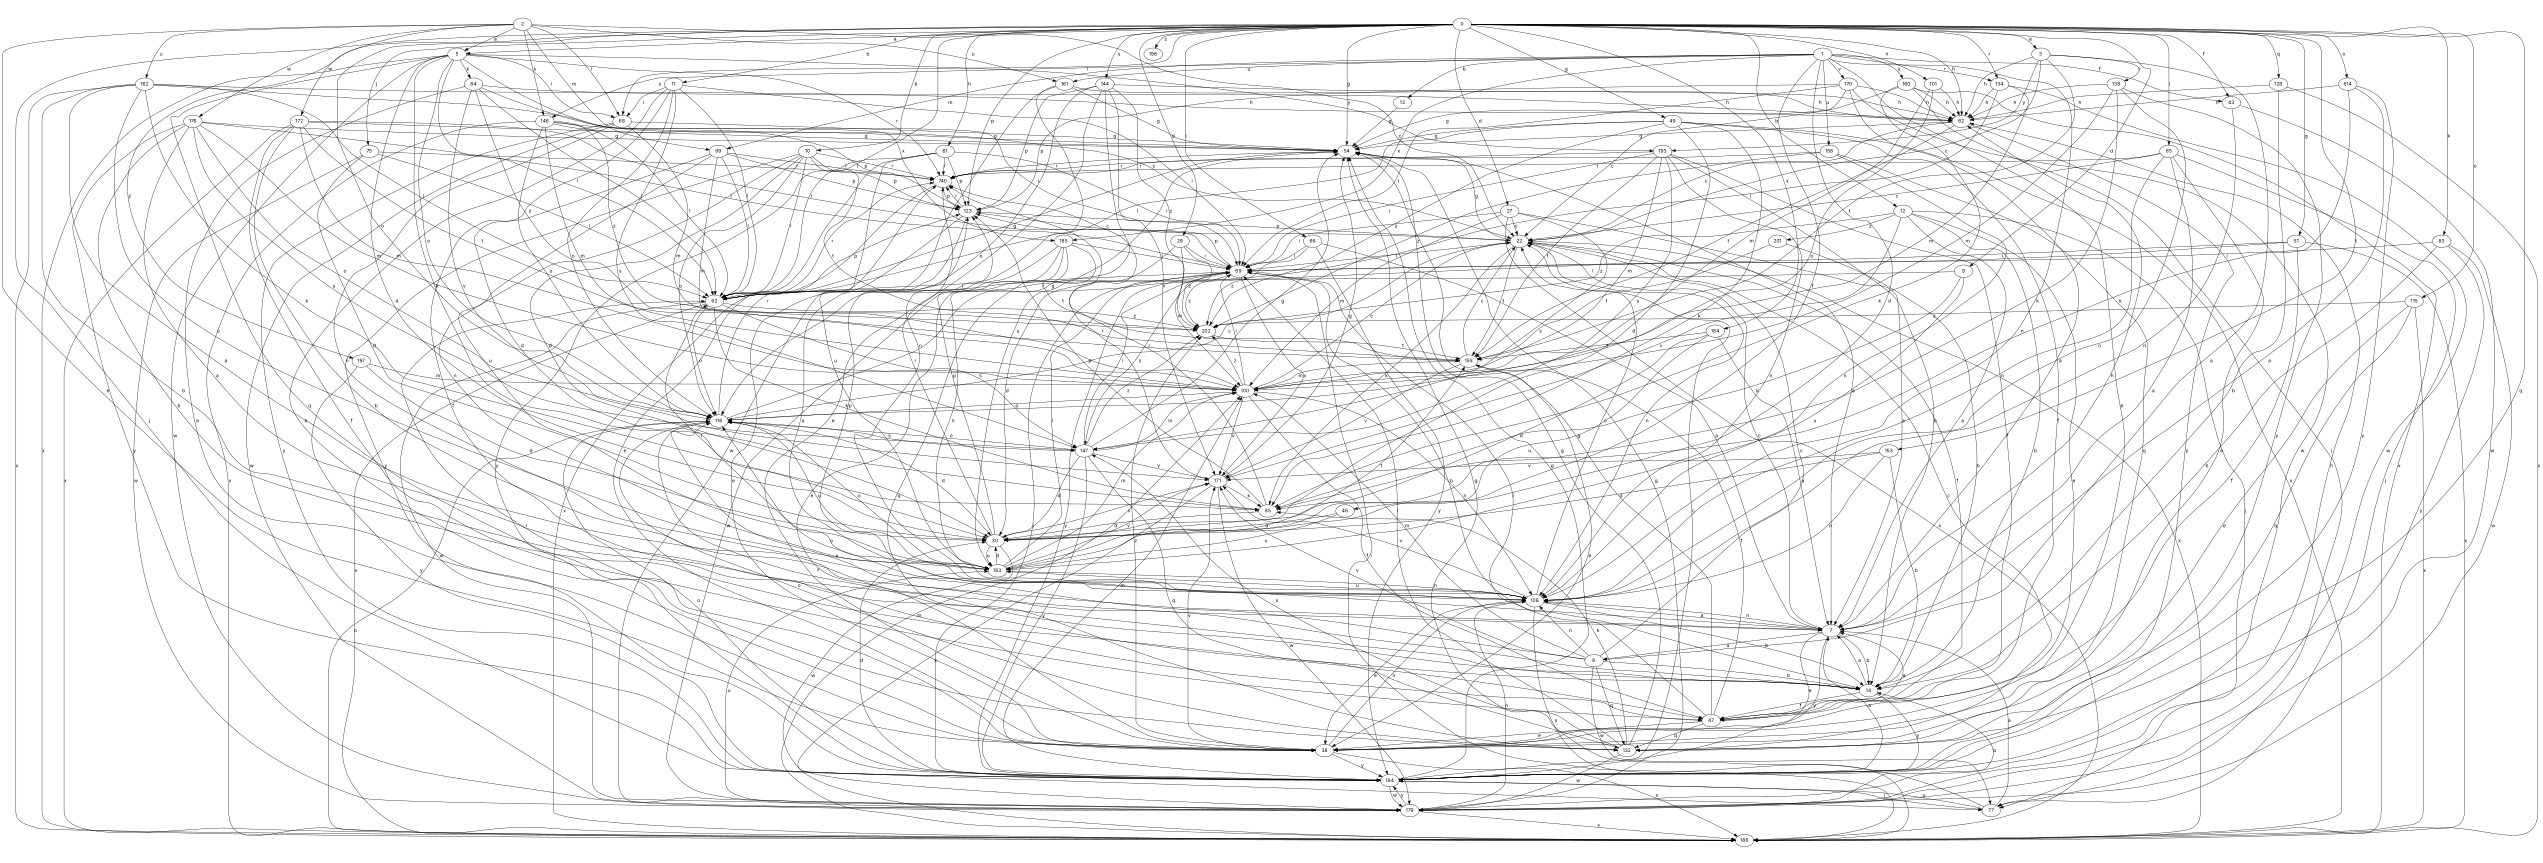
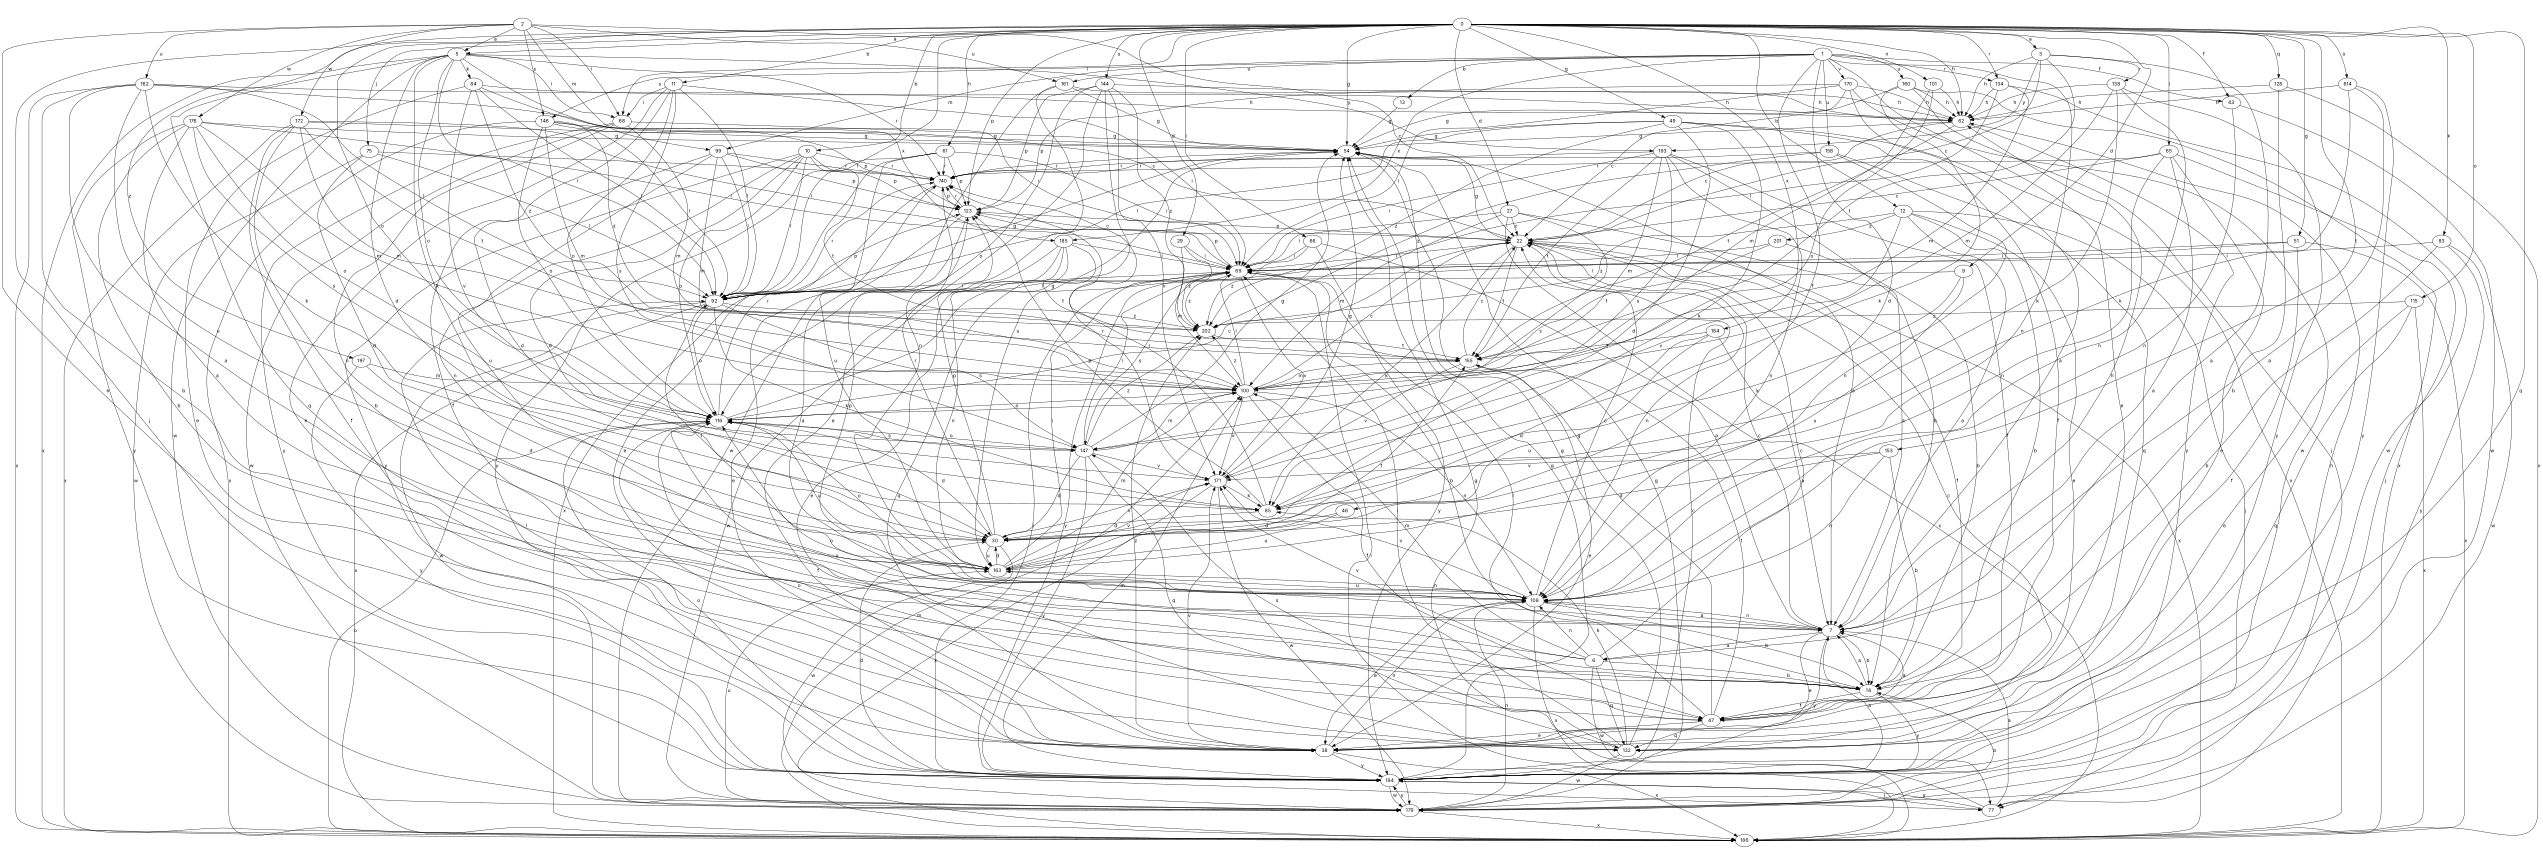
(1153, 54) -> none
none -> (1524, 262)
(1019, 341) -> none
